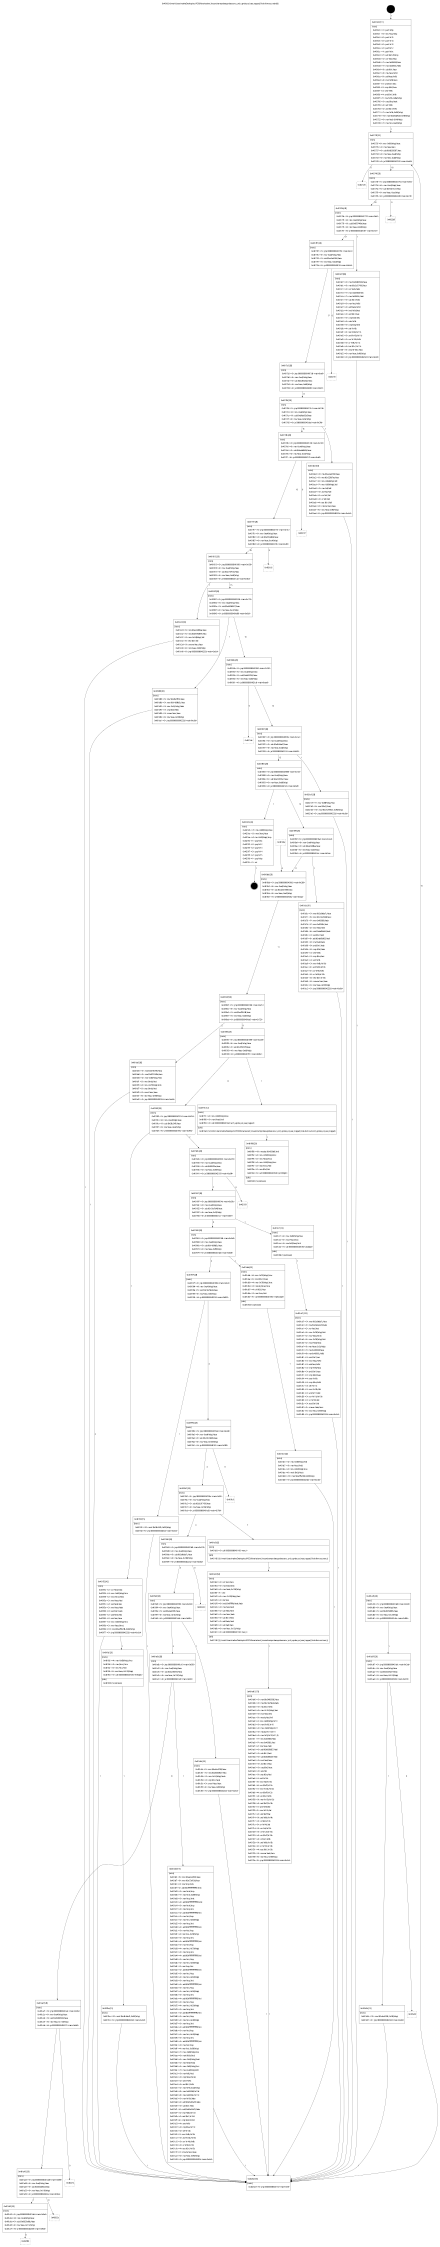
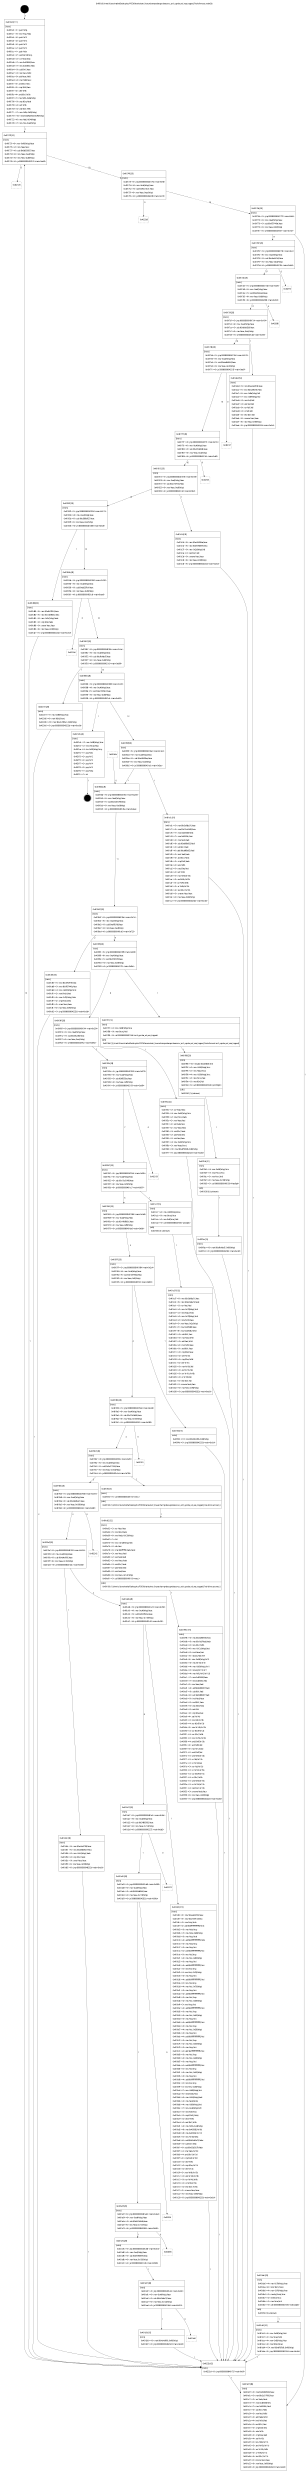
none -> (275, 324)
(234, 1261) -> none
(356, 1295) -> (234, 2384)
(121, 1642) -> (211, 1127)
none -> (138, 2234)
